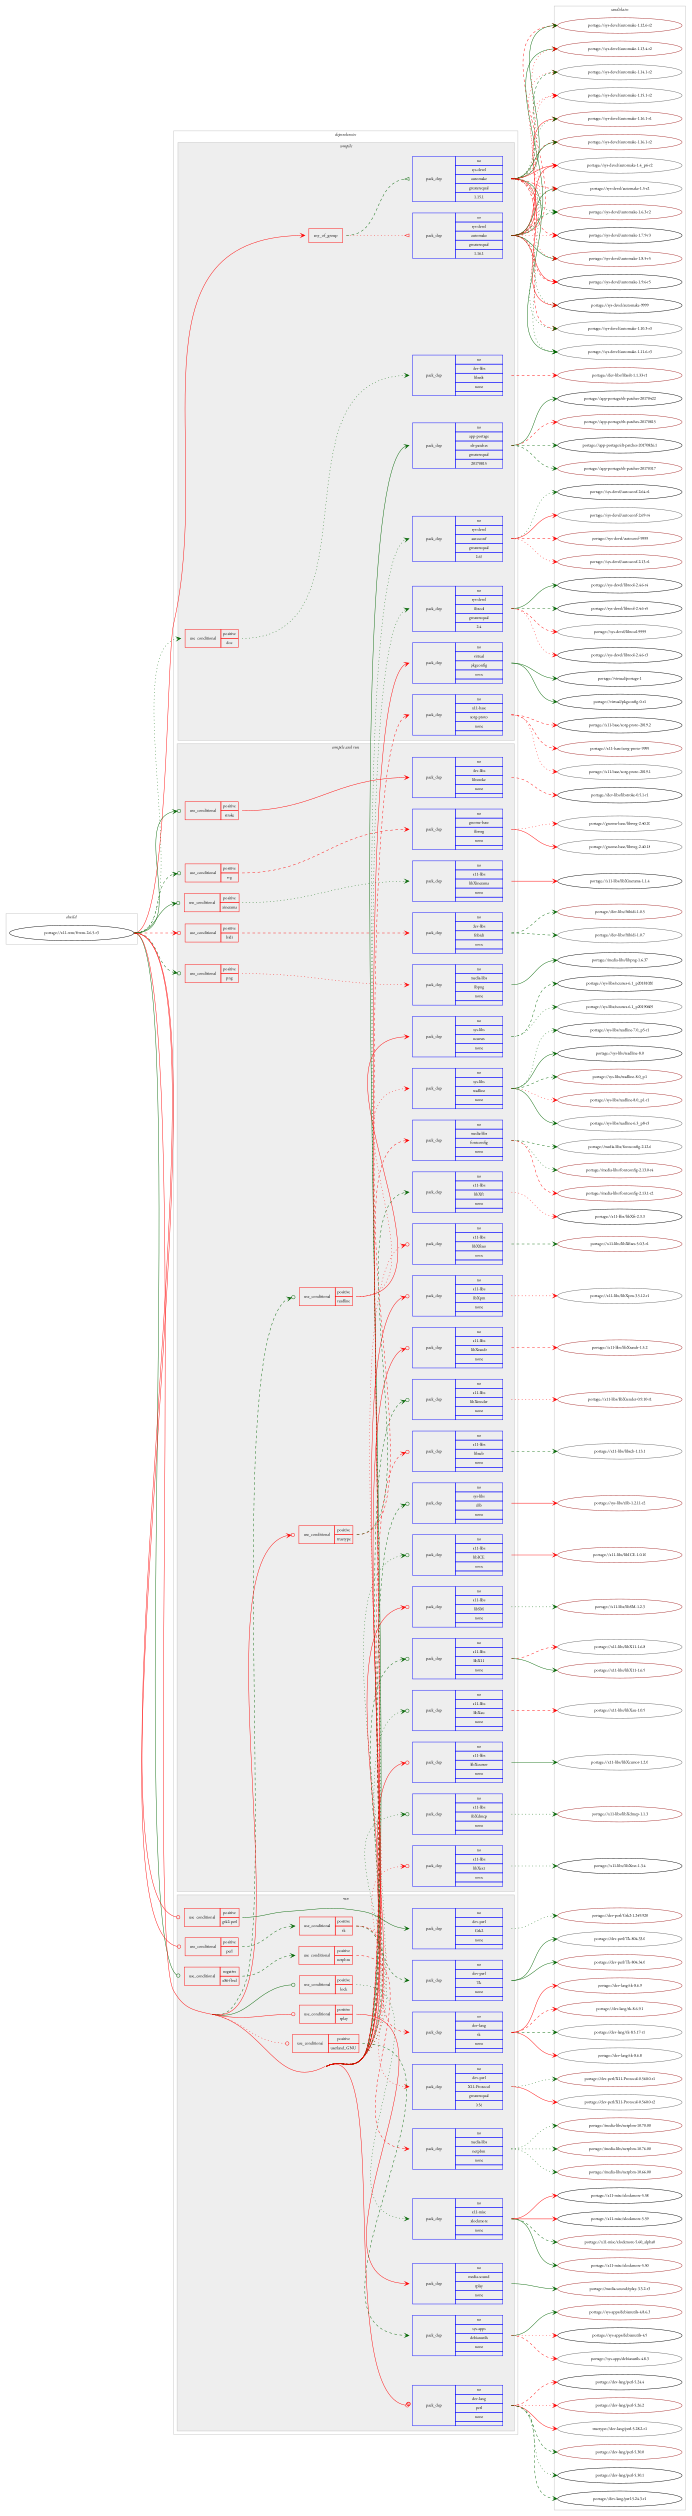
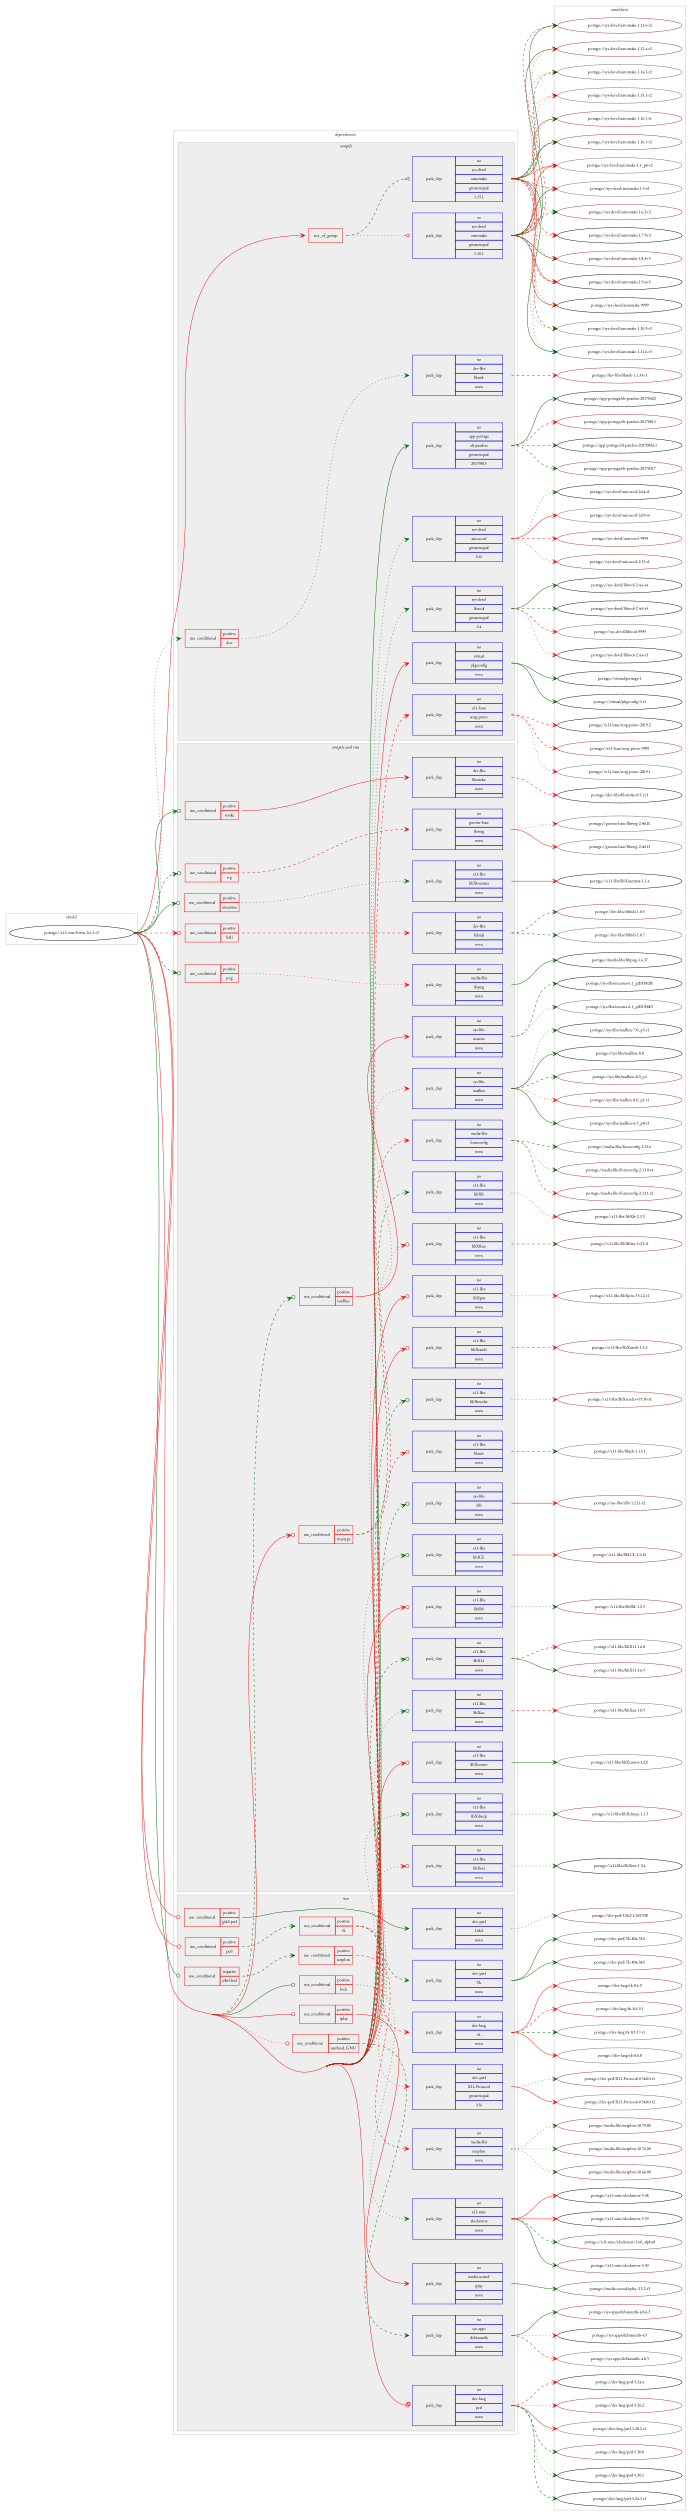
(620, 2429) -> (620, 2429)
